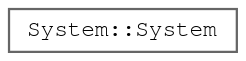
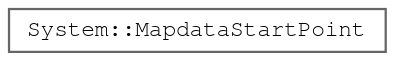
(123, 30) -> (197, 30)
